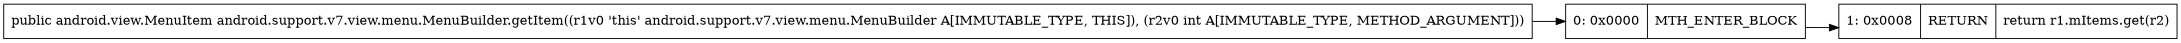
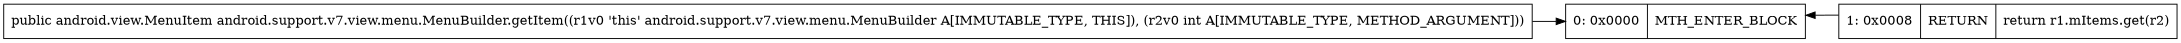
(1818, 28) -> (1827, 15)
